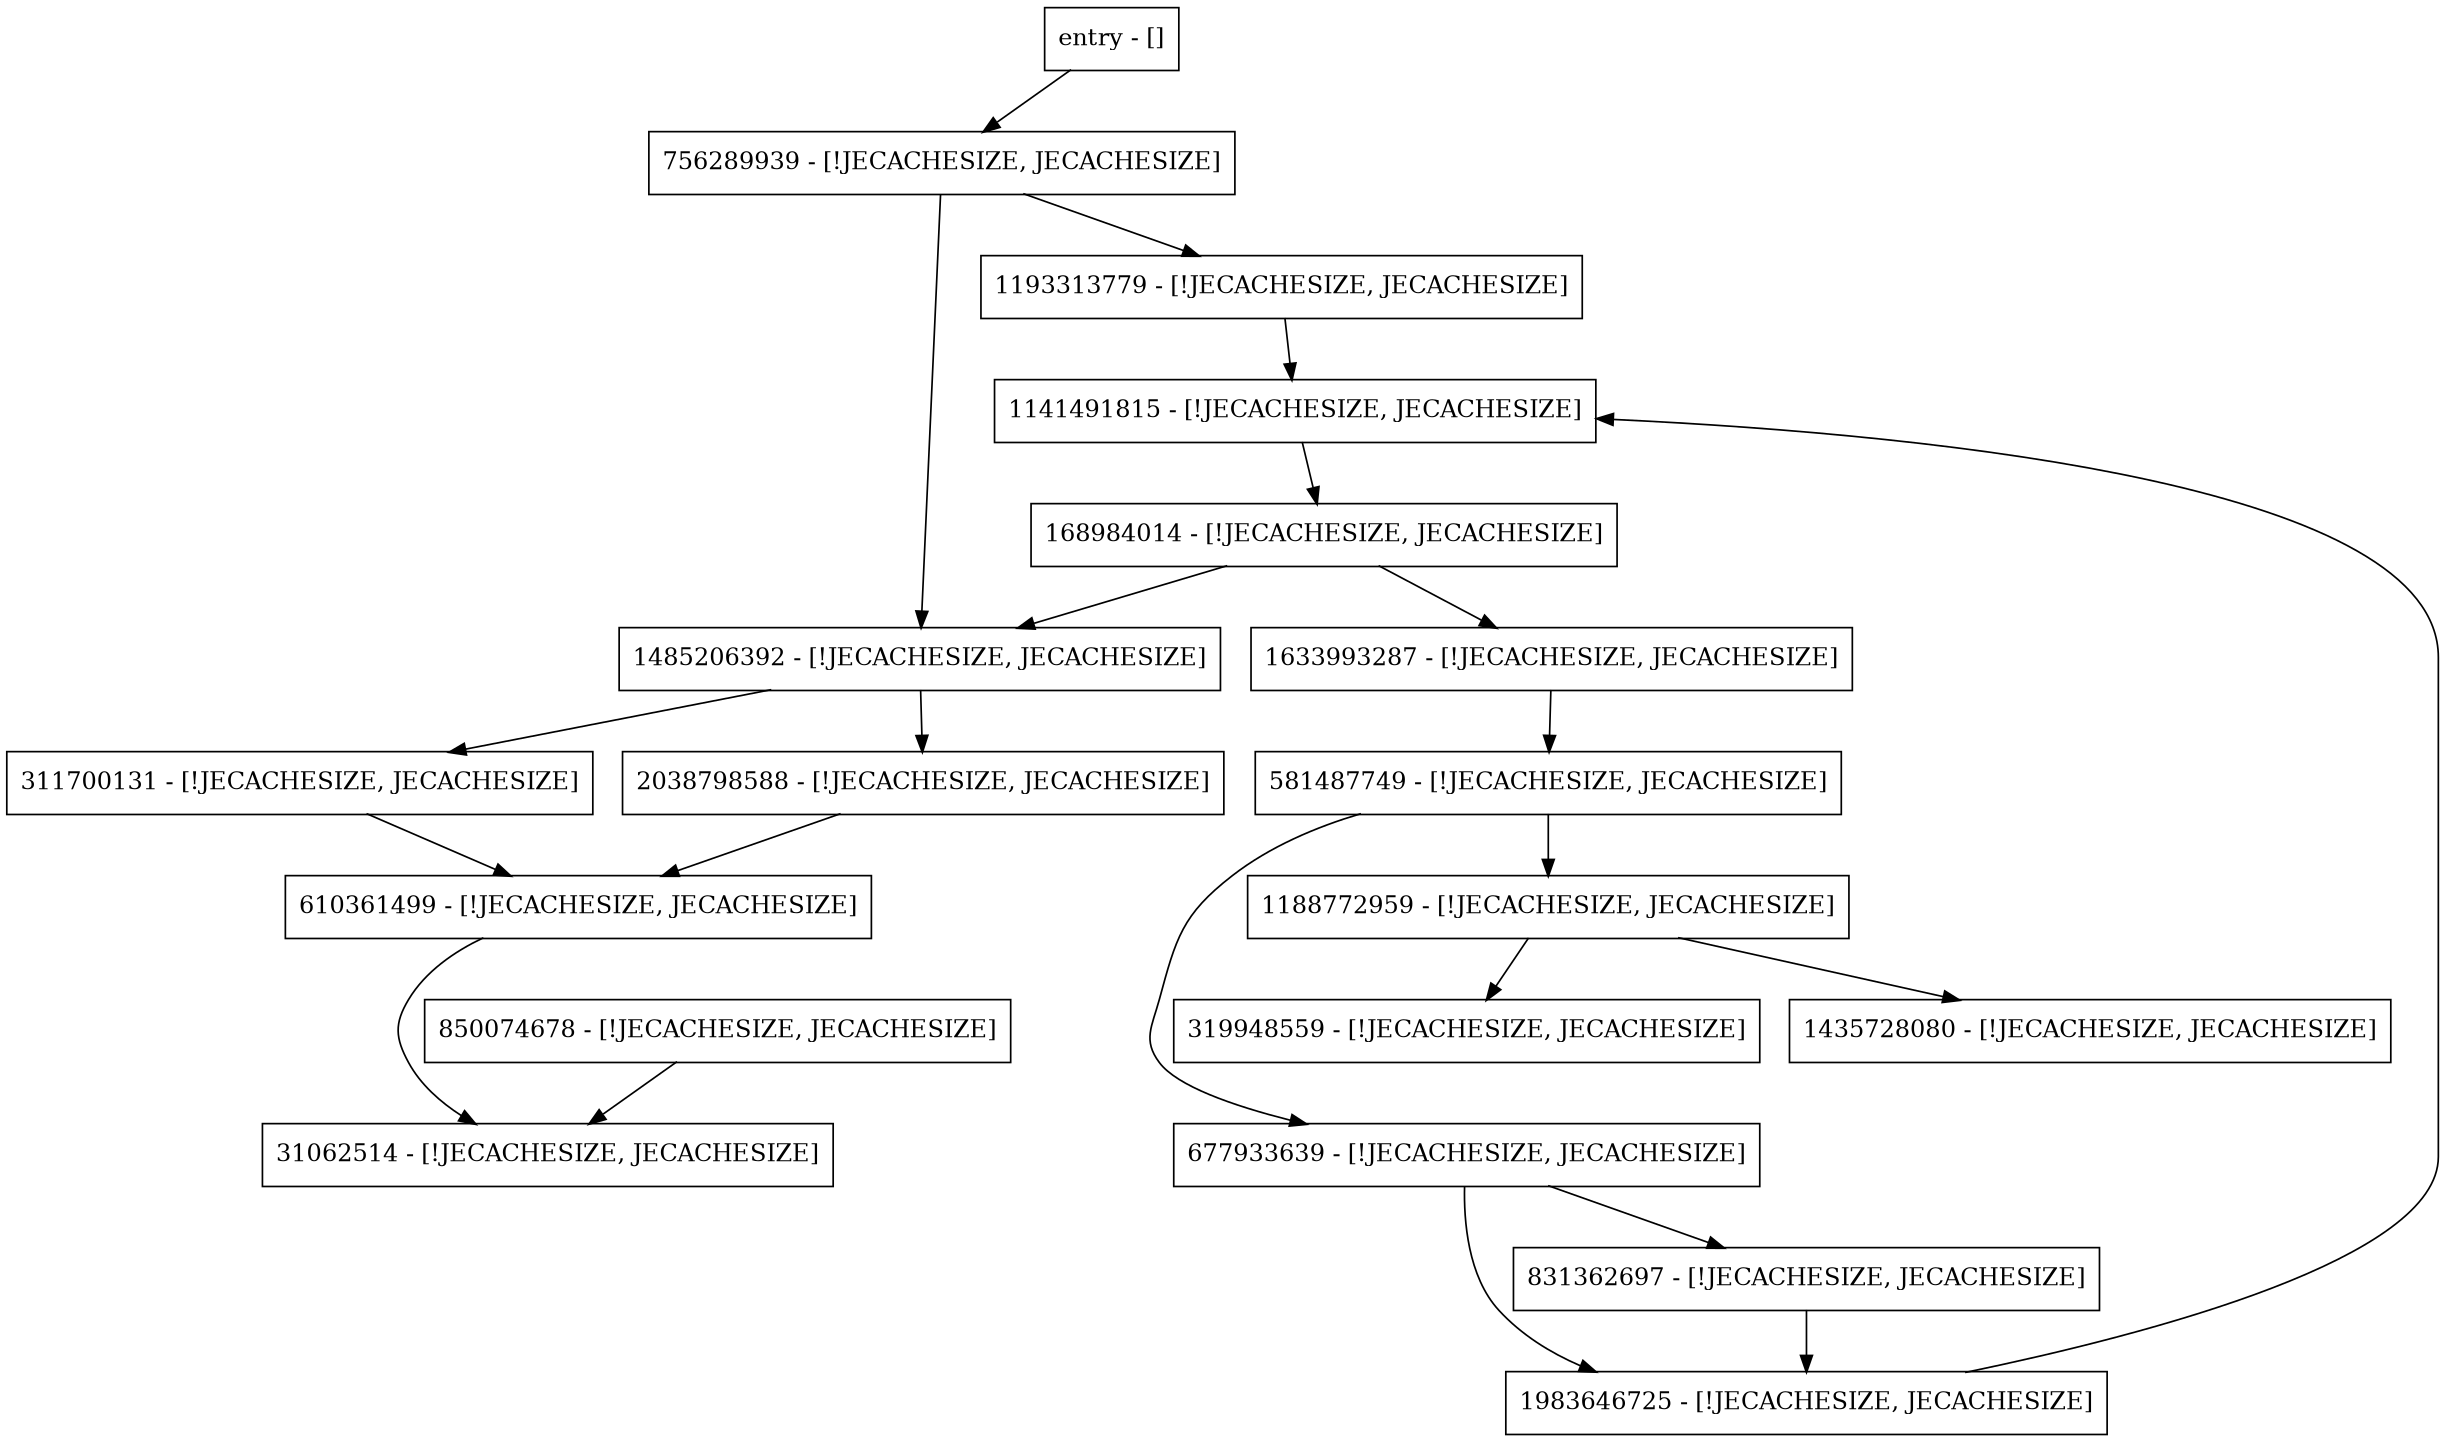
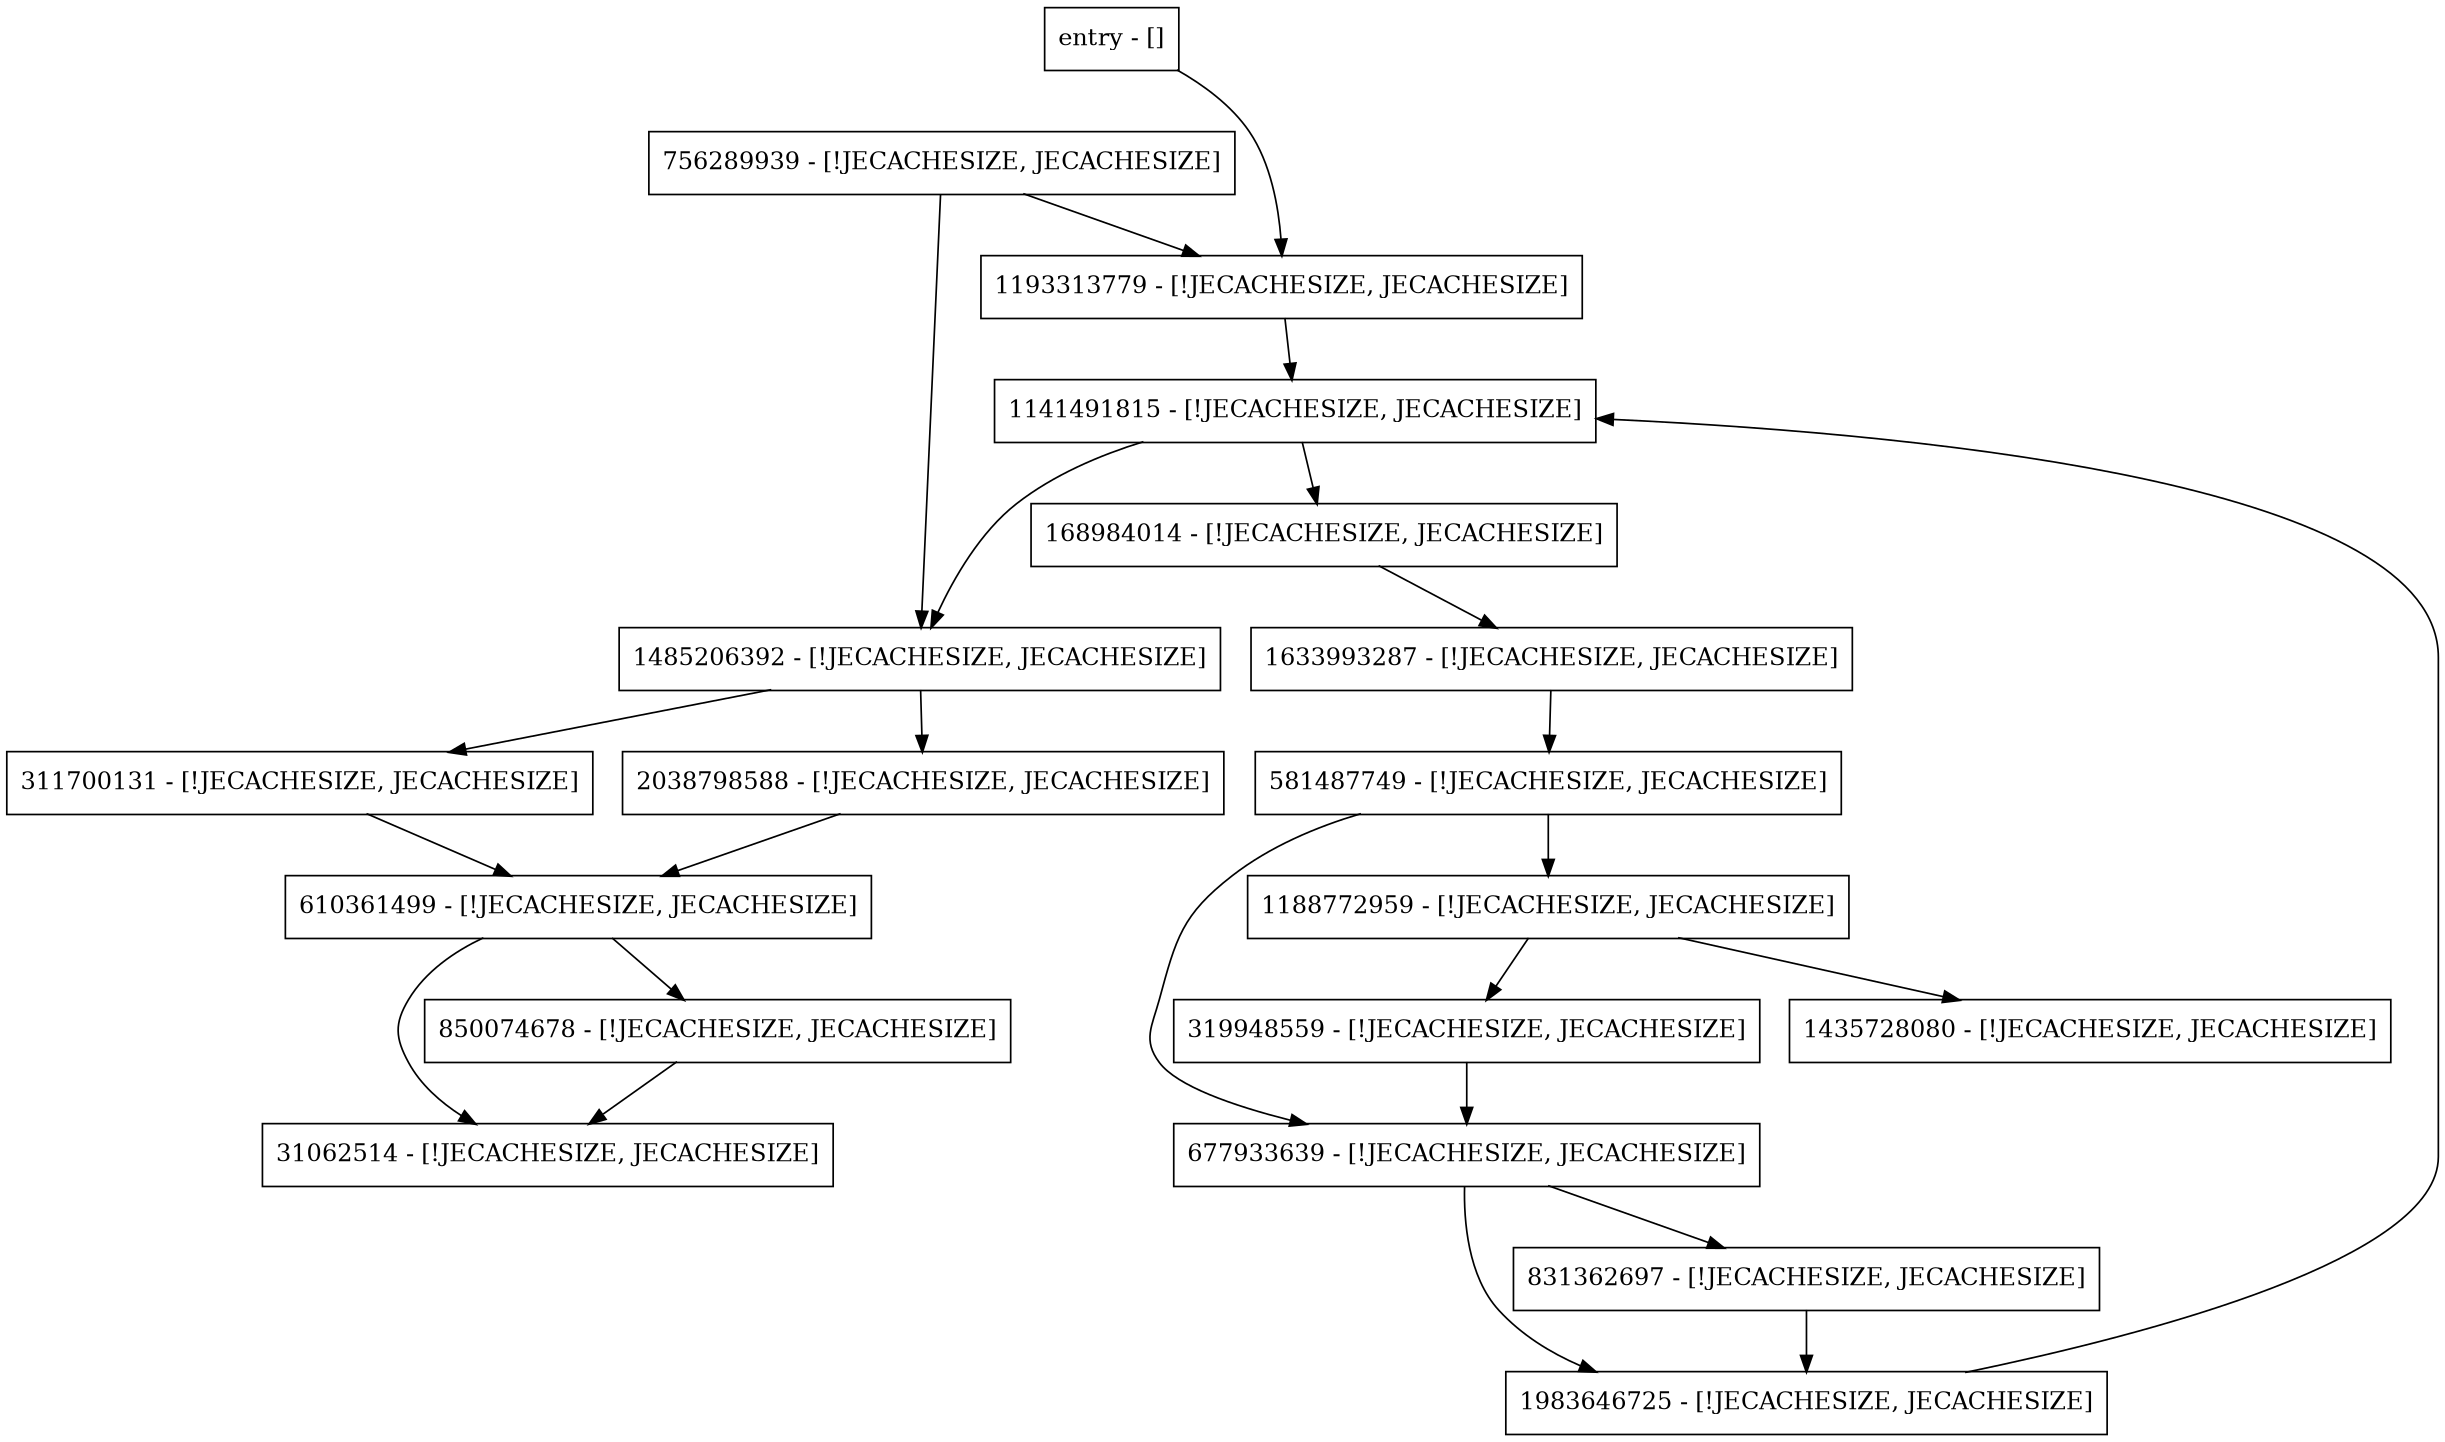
(1034, 96) -> (1254, 139)
(1131, 594) -> (1019, 502)
none -> (642, 964)
none -> (1467, 1085)
